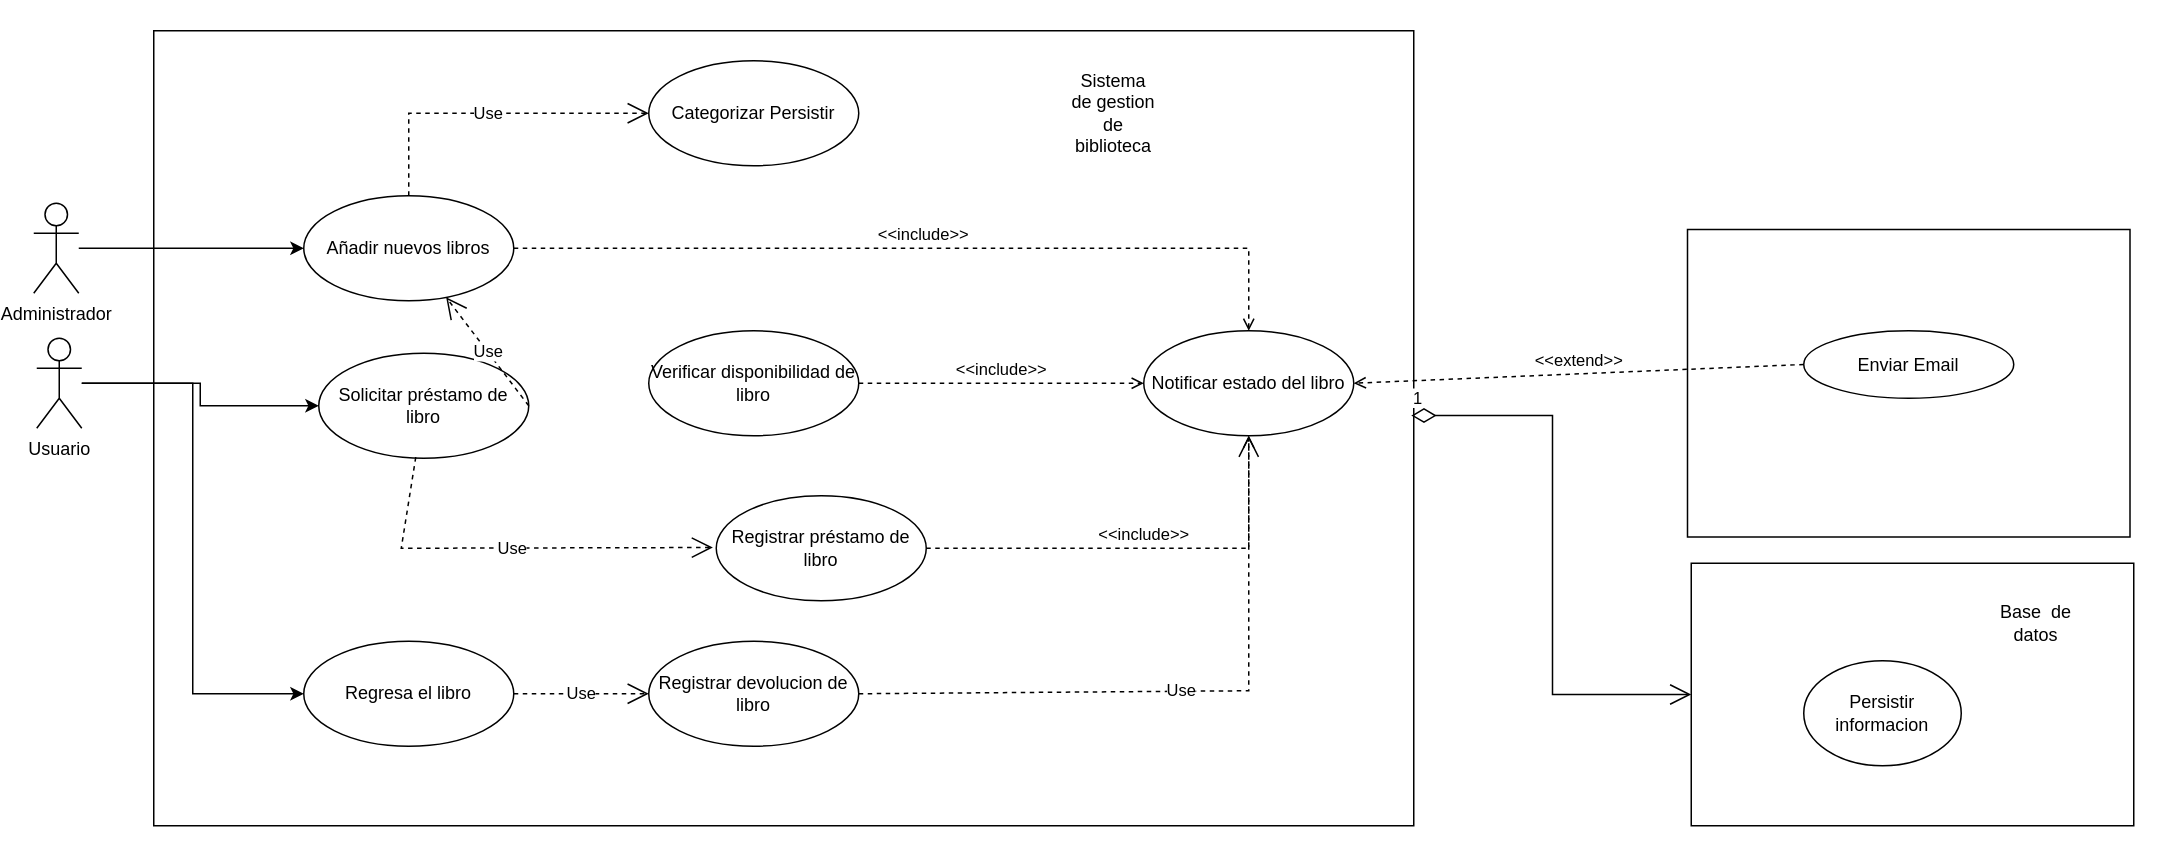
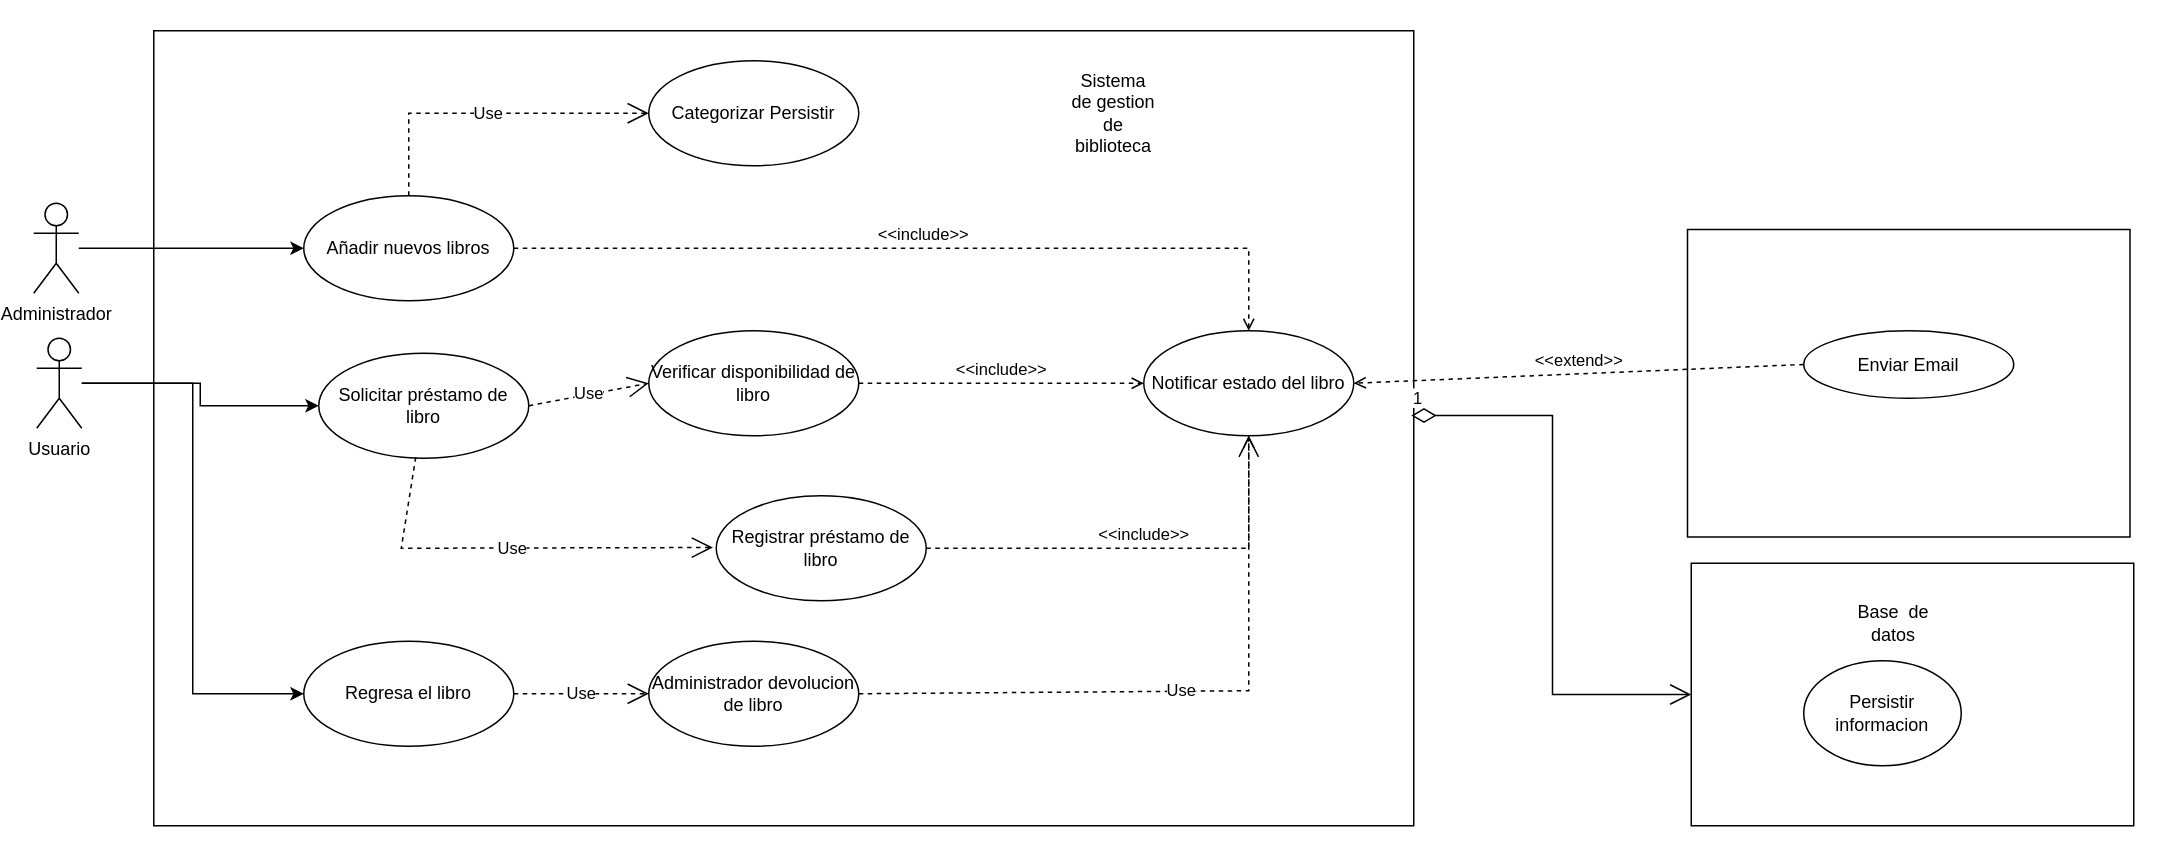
(488, 353) -> (587, 395)
(2036, 623) -> (1894, 623)
(754, 694) -> (754, 694)
